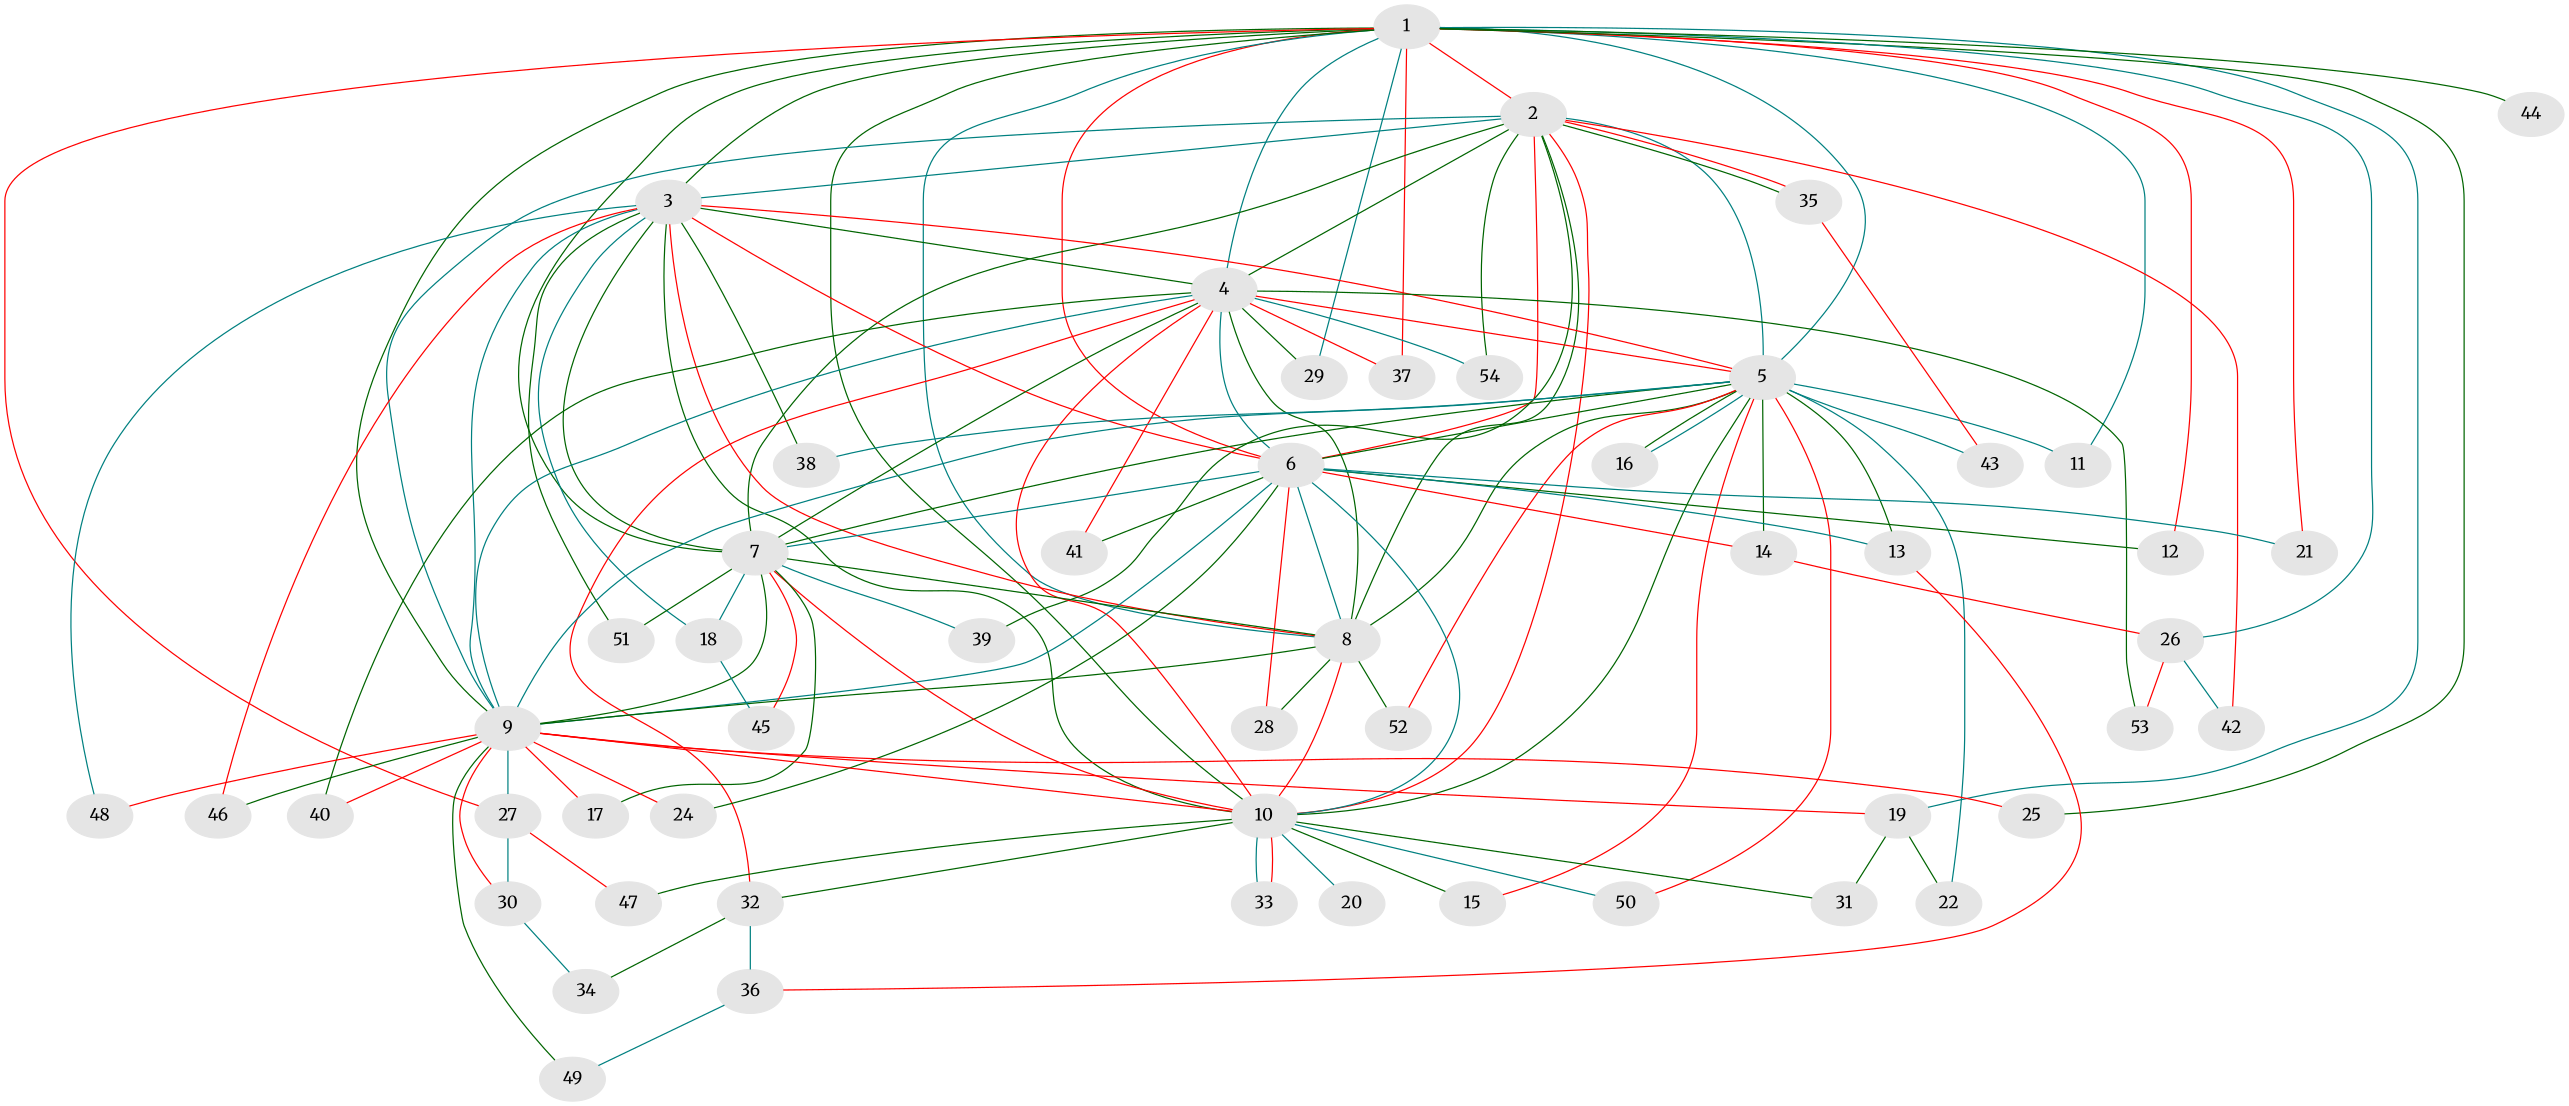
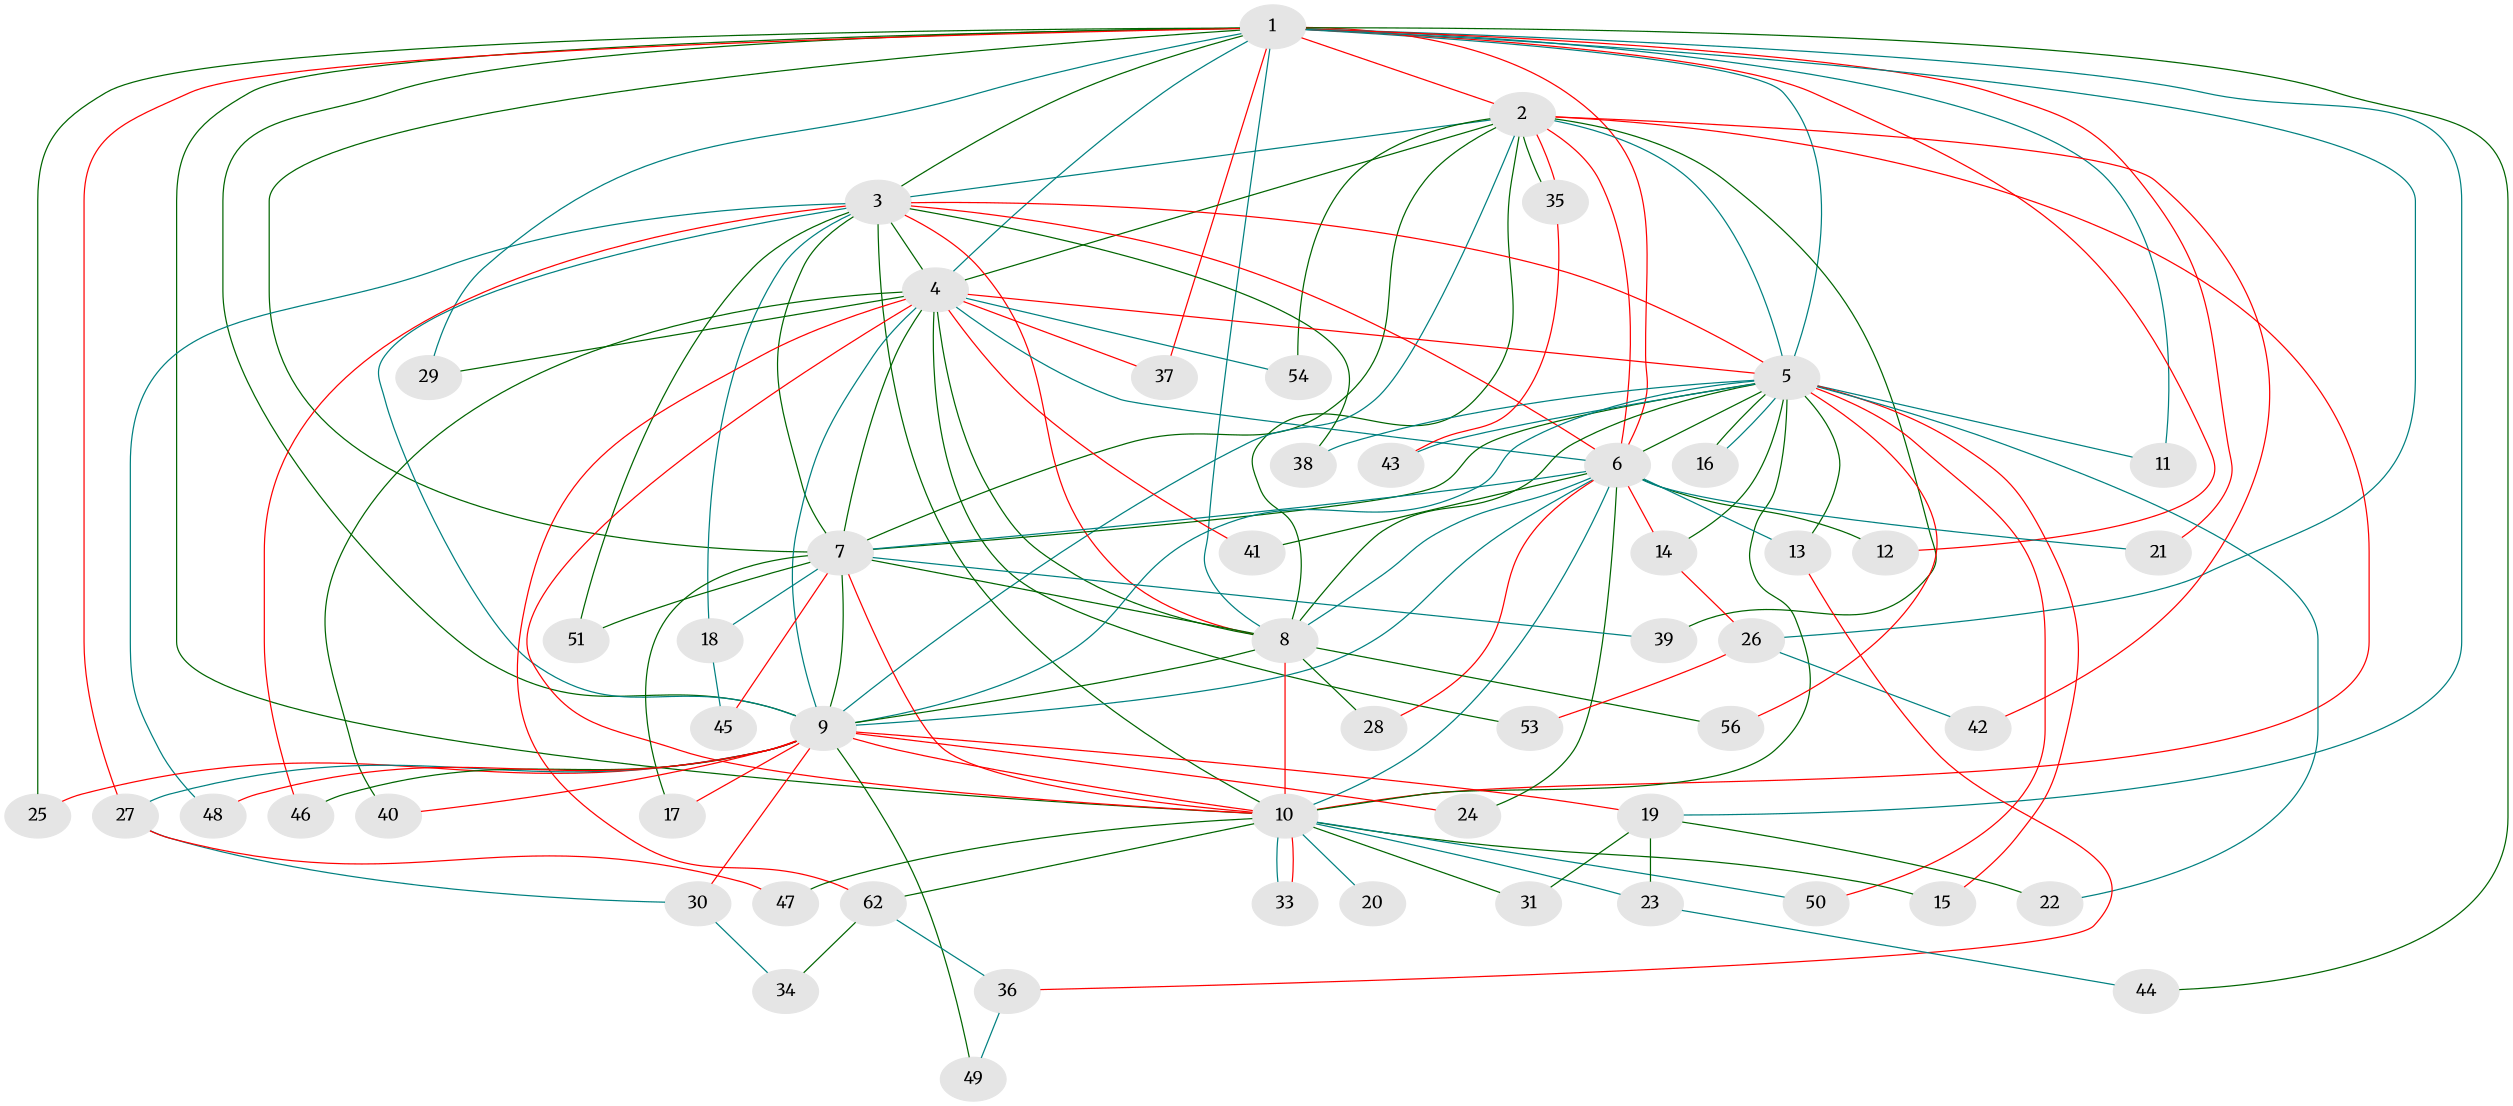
(1398, 728) -> (1731, 728)
(750, 904) -> (873, 904)
none -> (1650, 904)
